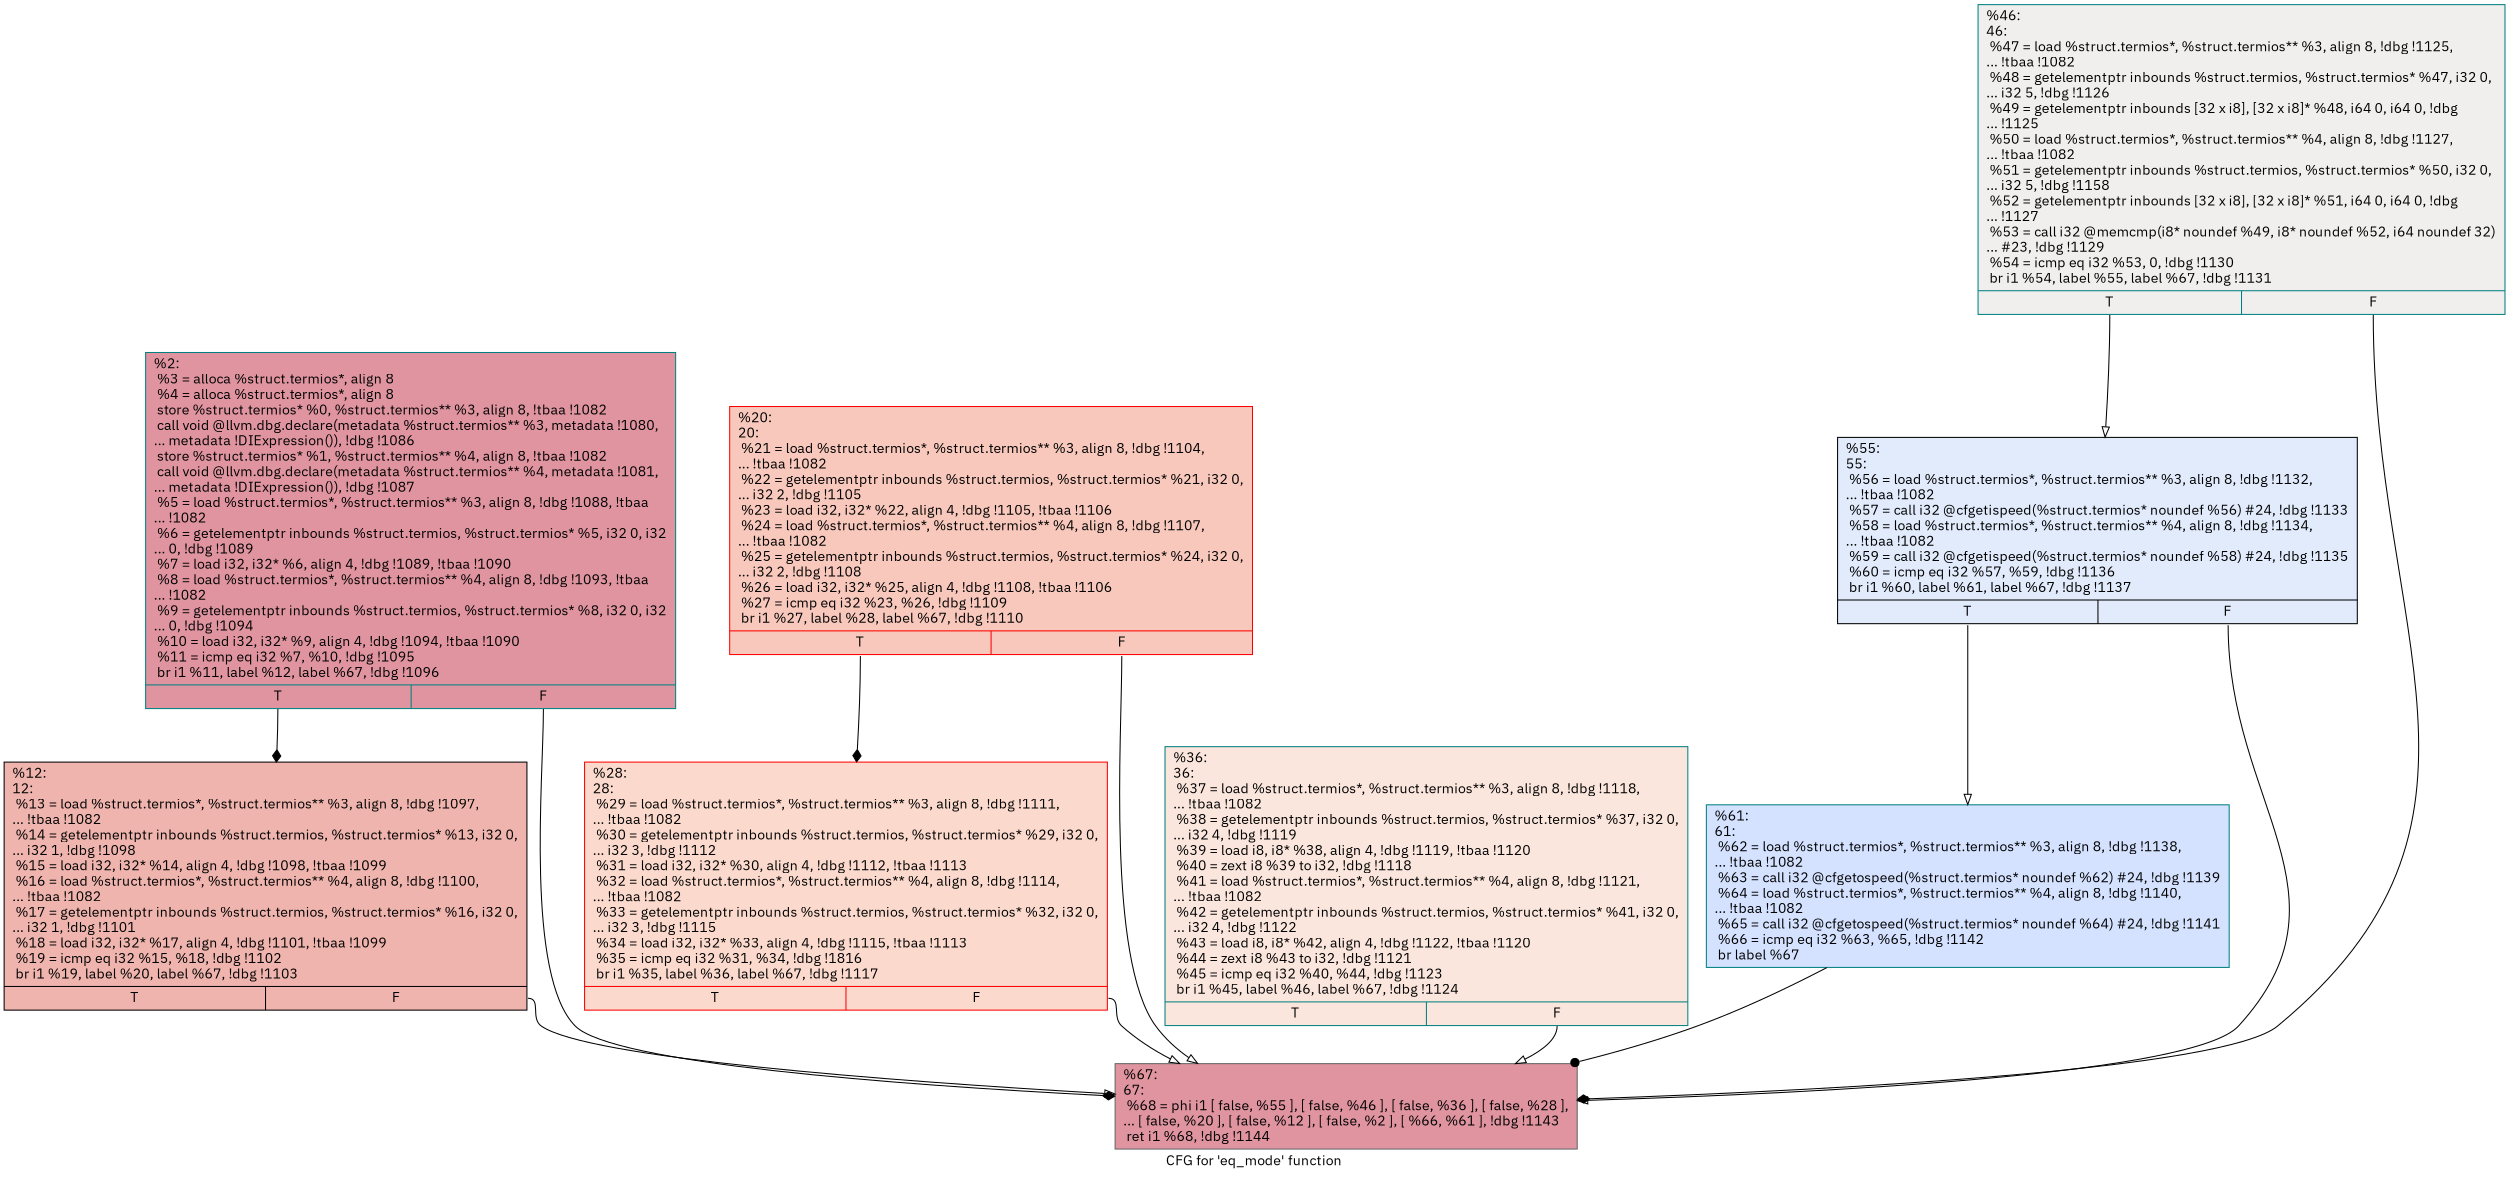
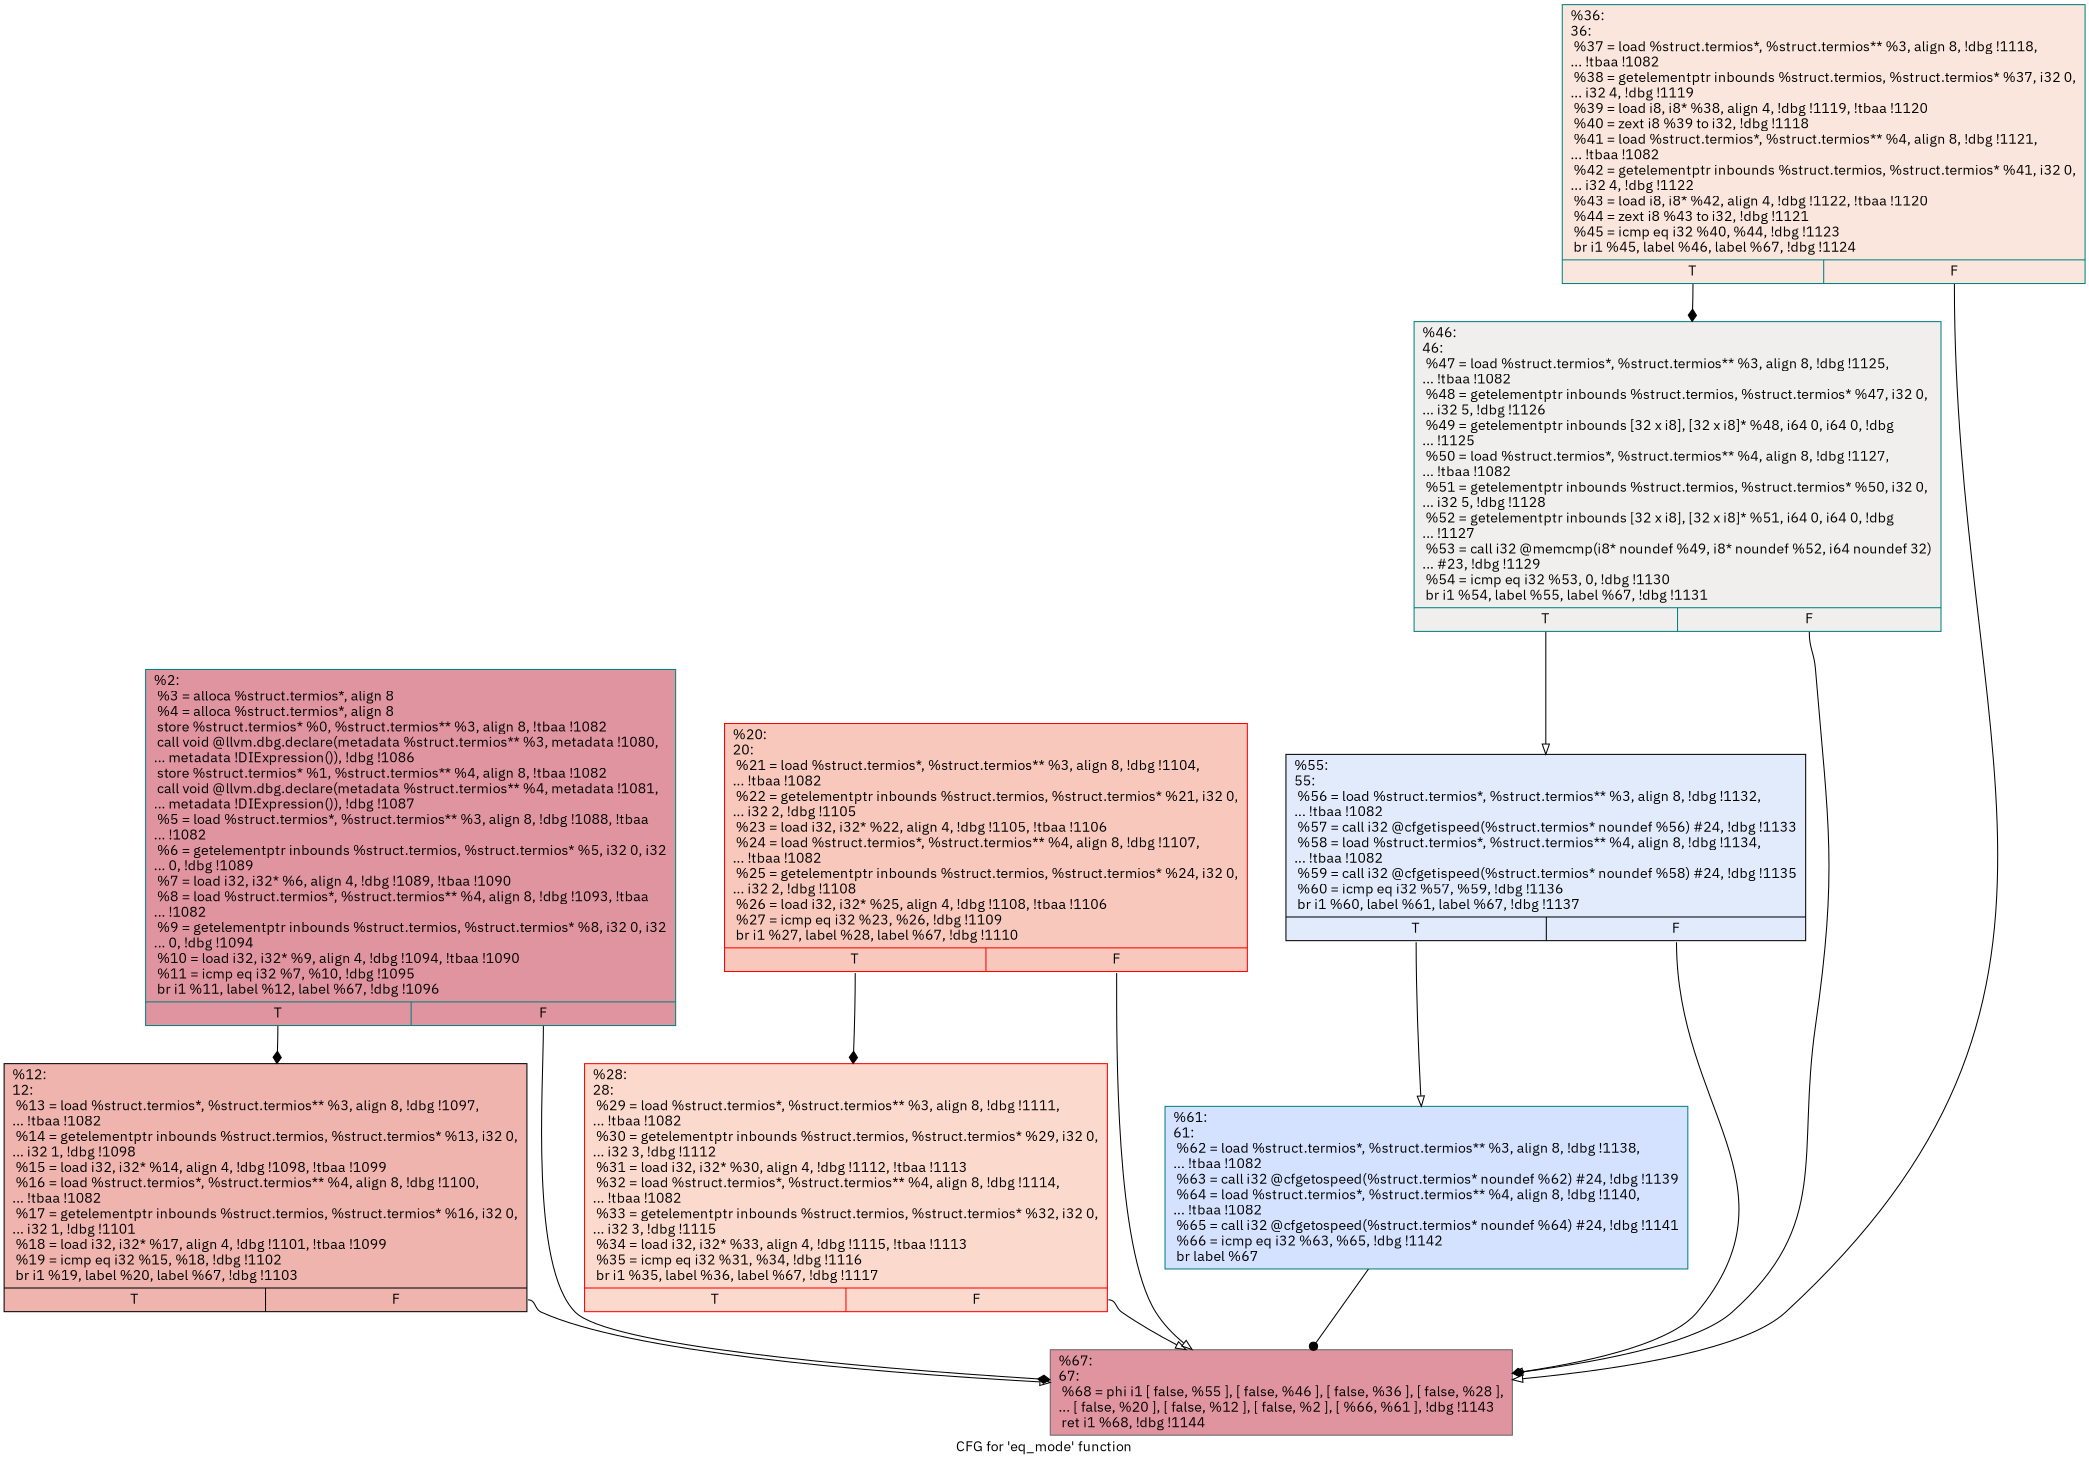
(2049, 186) -> (1485, 503)
none -> (1693, 297)
(728, 959) -> (728, 1260)
